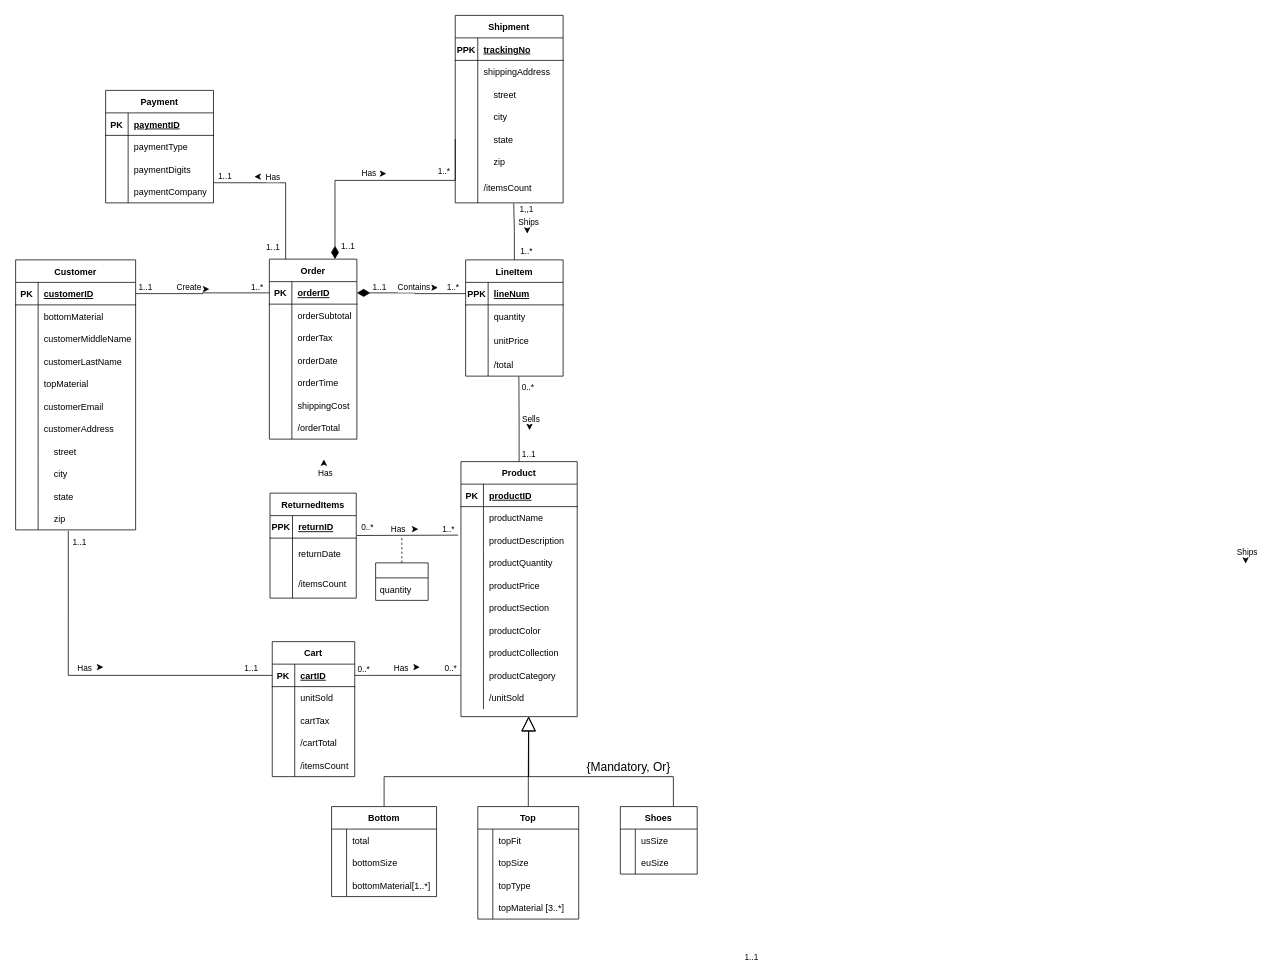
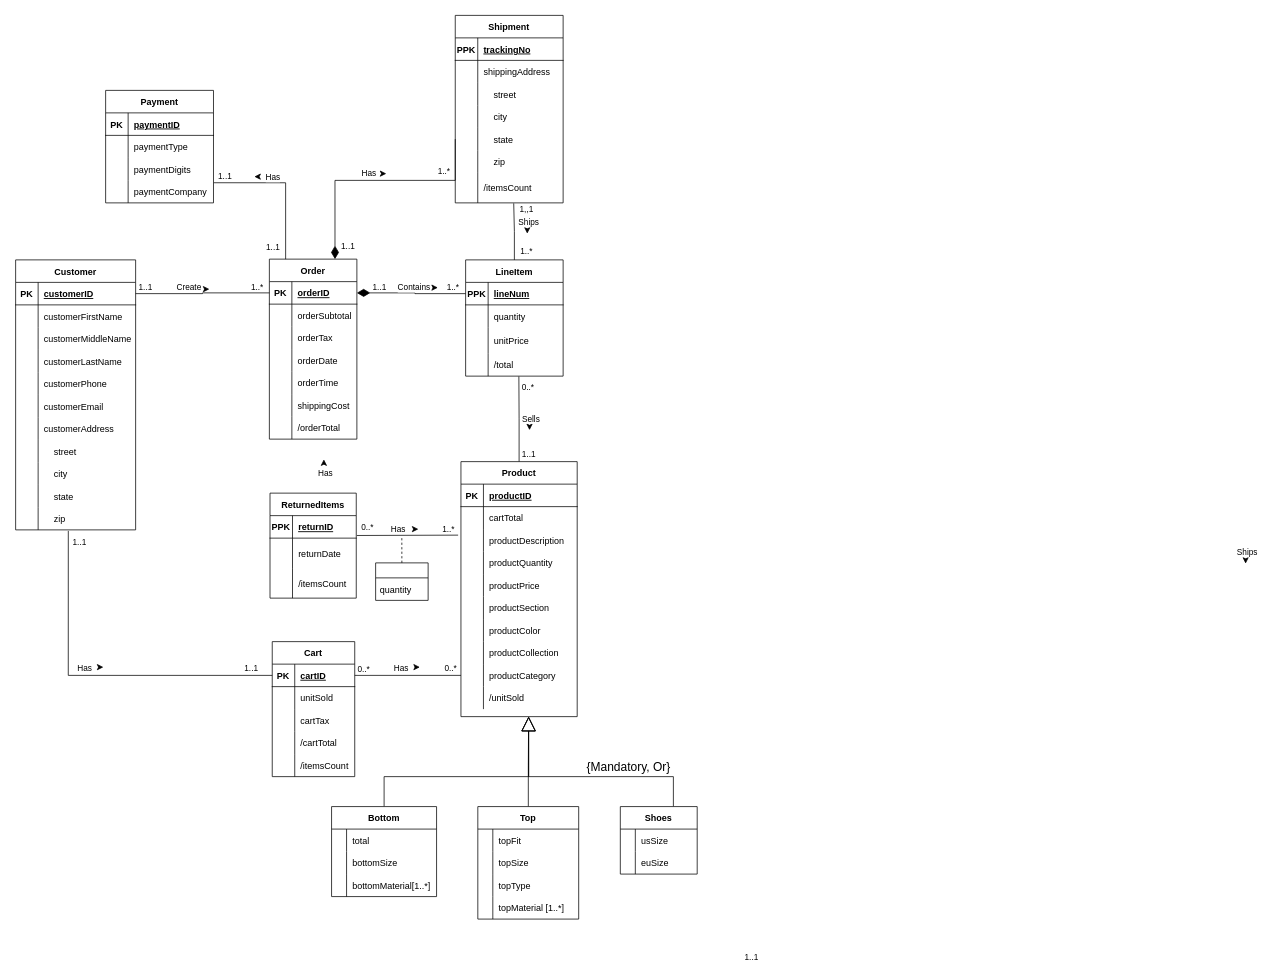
(76, 317) -> (85, 317)
(69, 384) -> (76, 384)
(517, 518) -> (510, 518)
(538, 908) -> (538, 908)
